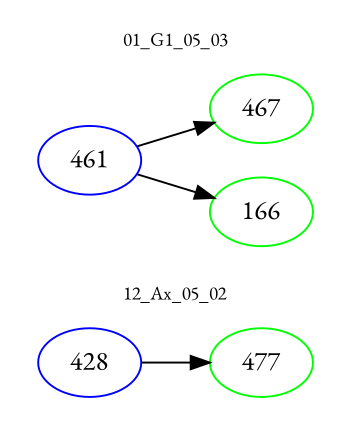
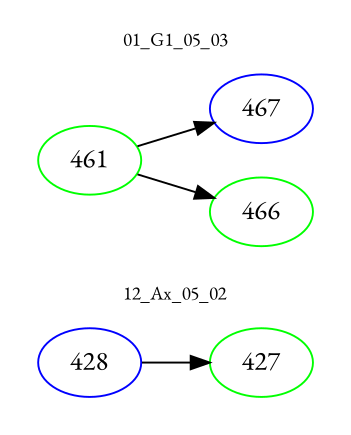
(261, 109) -> (261, 109)
(90, 160) -> (90, 160)
(261, 212) -> (261, 212)
(261, 363) -> (261, 363)
